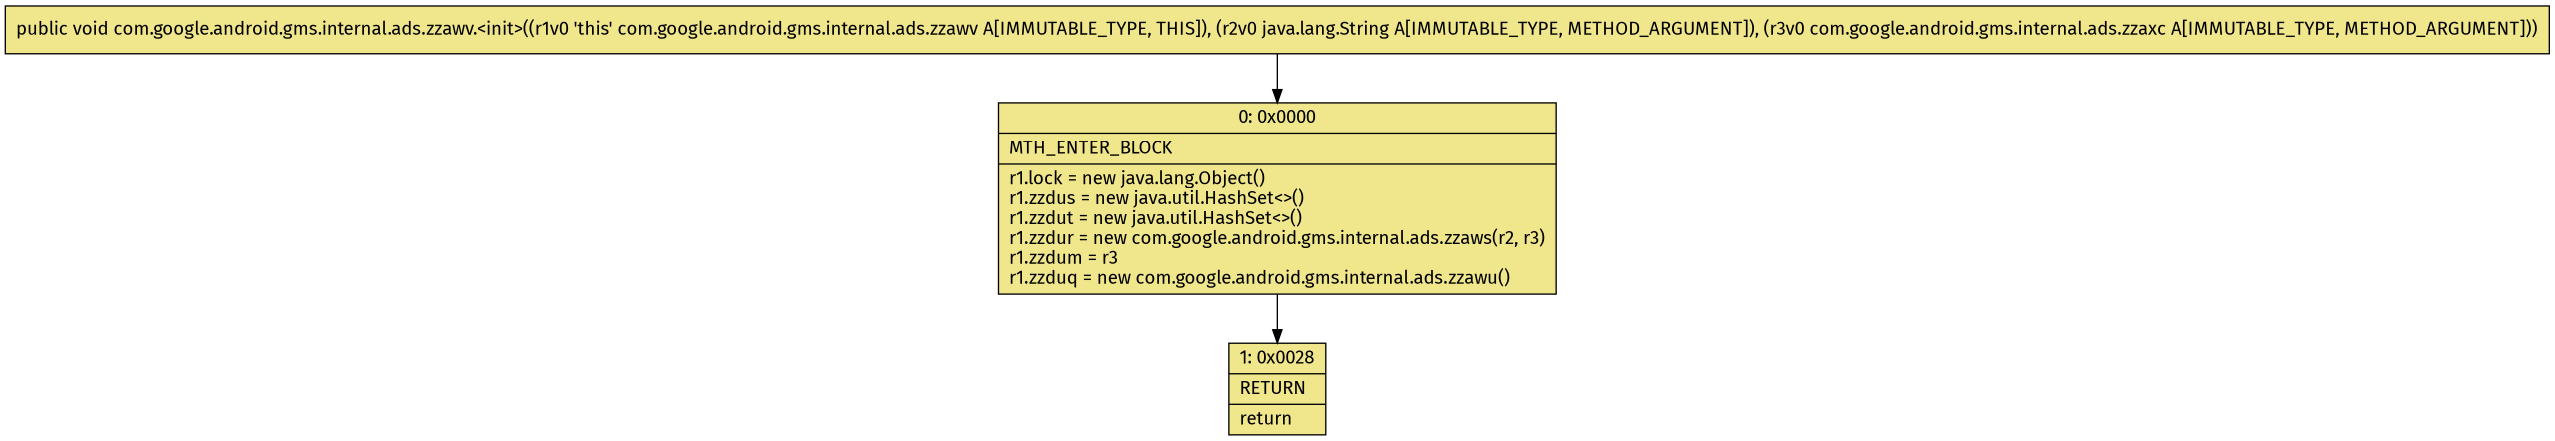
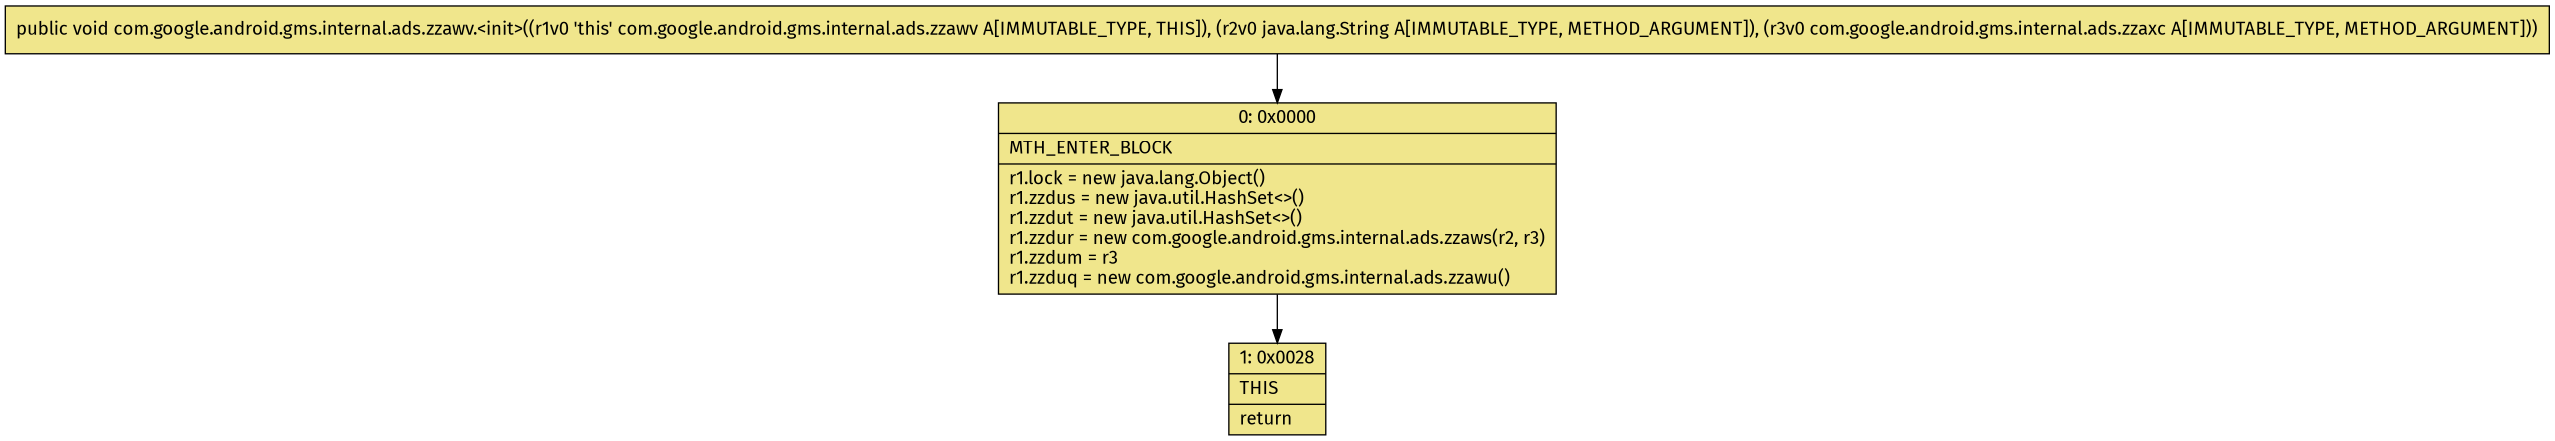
(1273, 388) -> (1259, 388)
